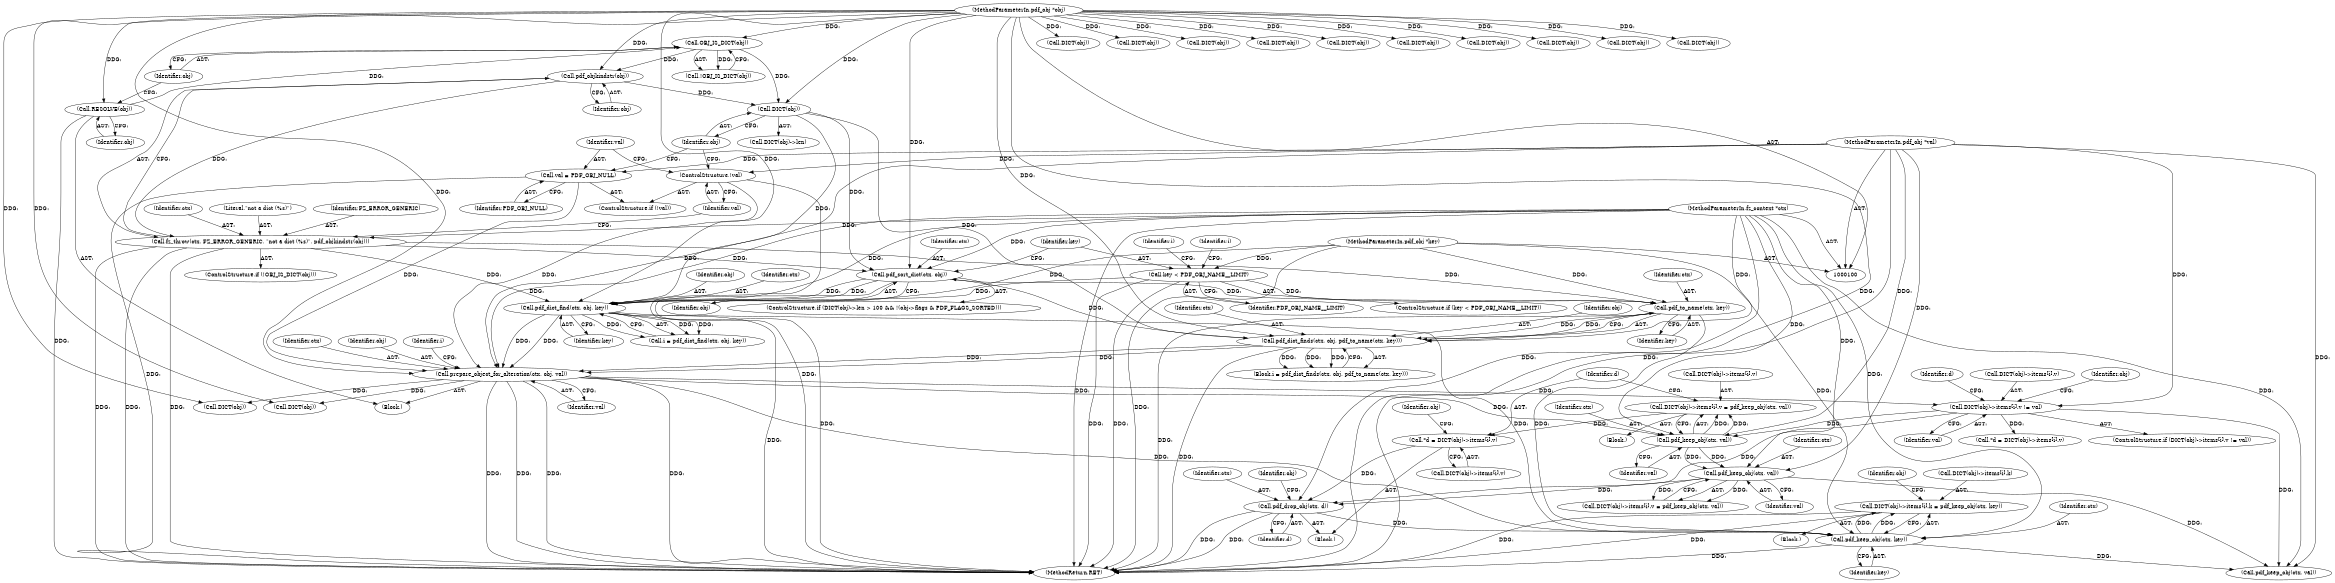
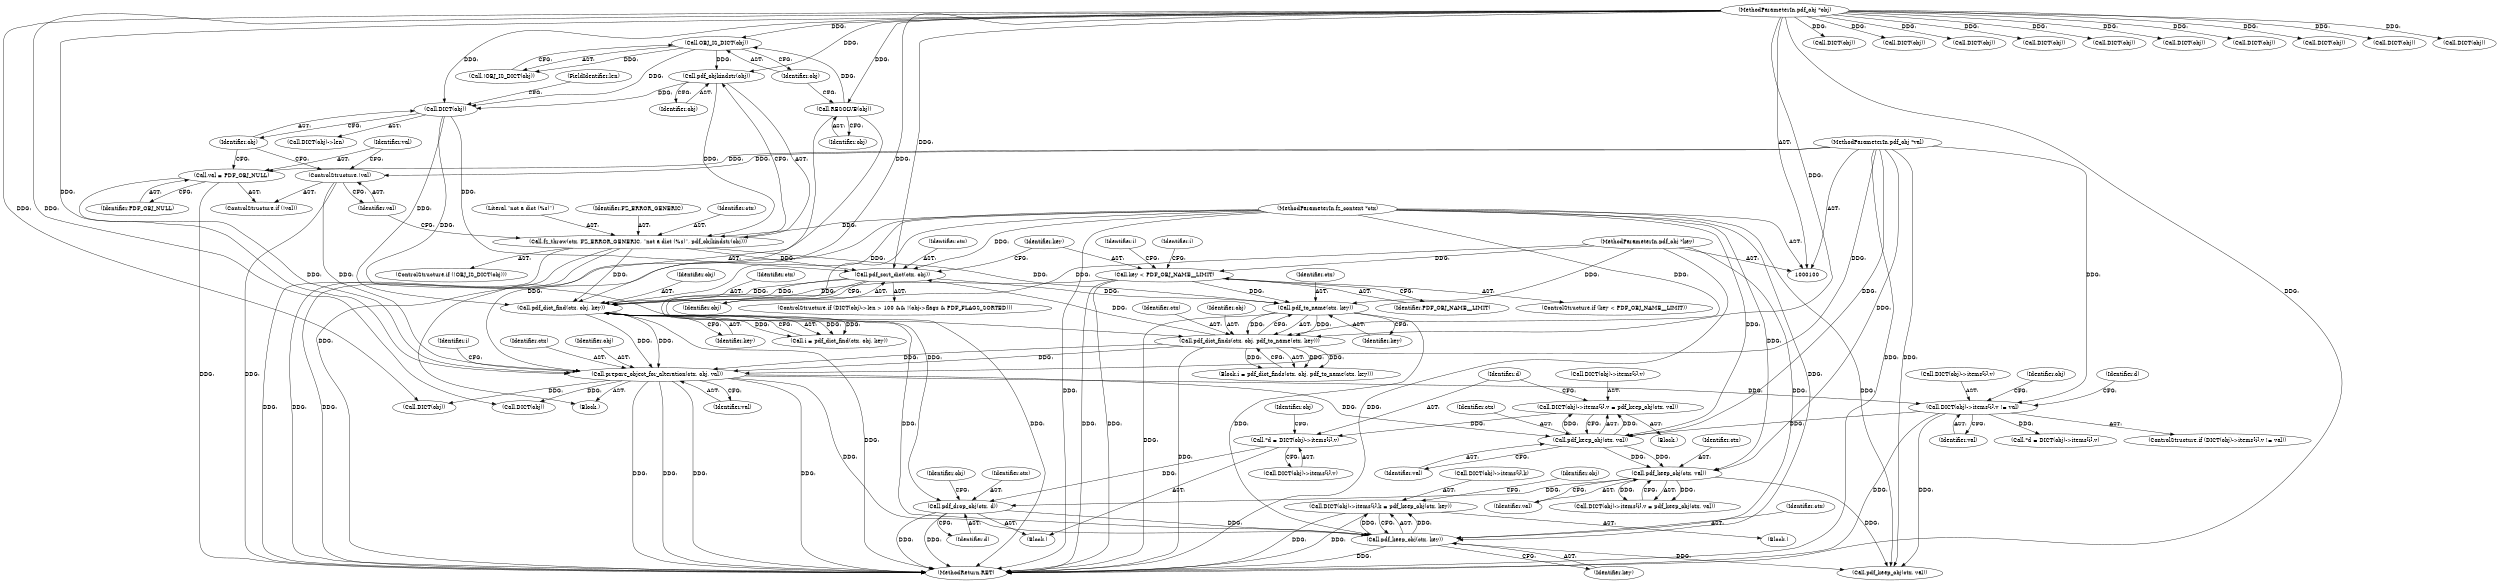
none -> (594, 76)
(1681, 470) -> (1735, 558)
